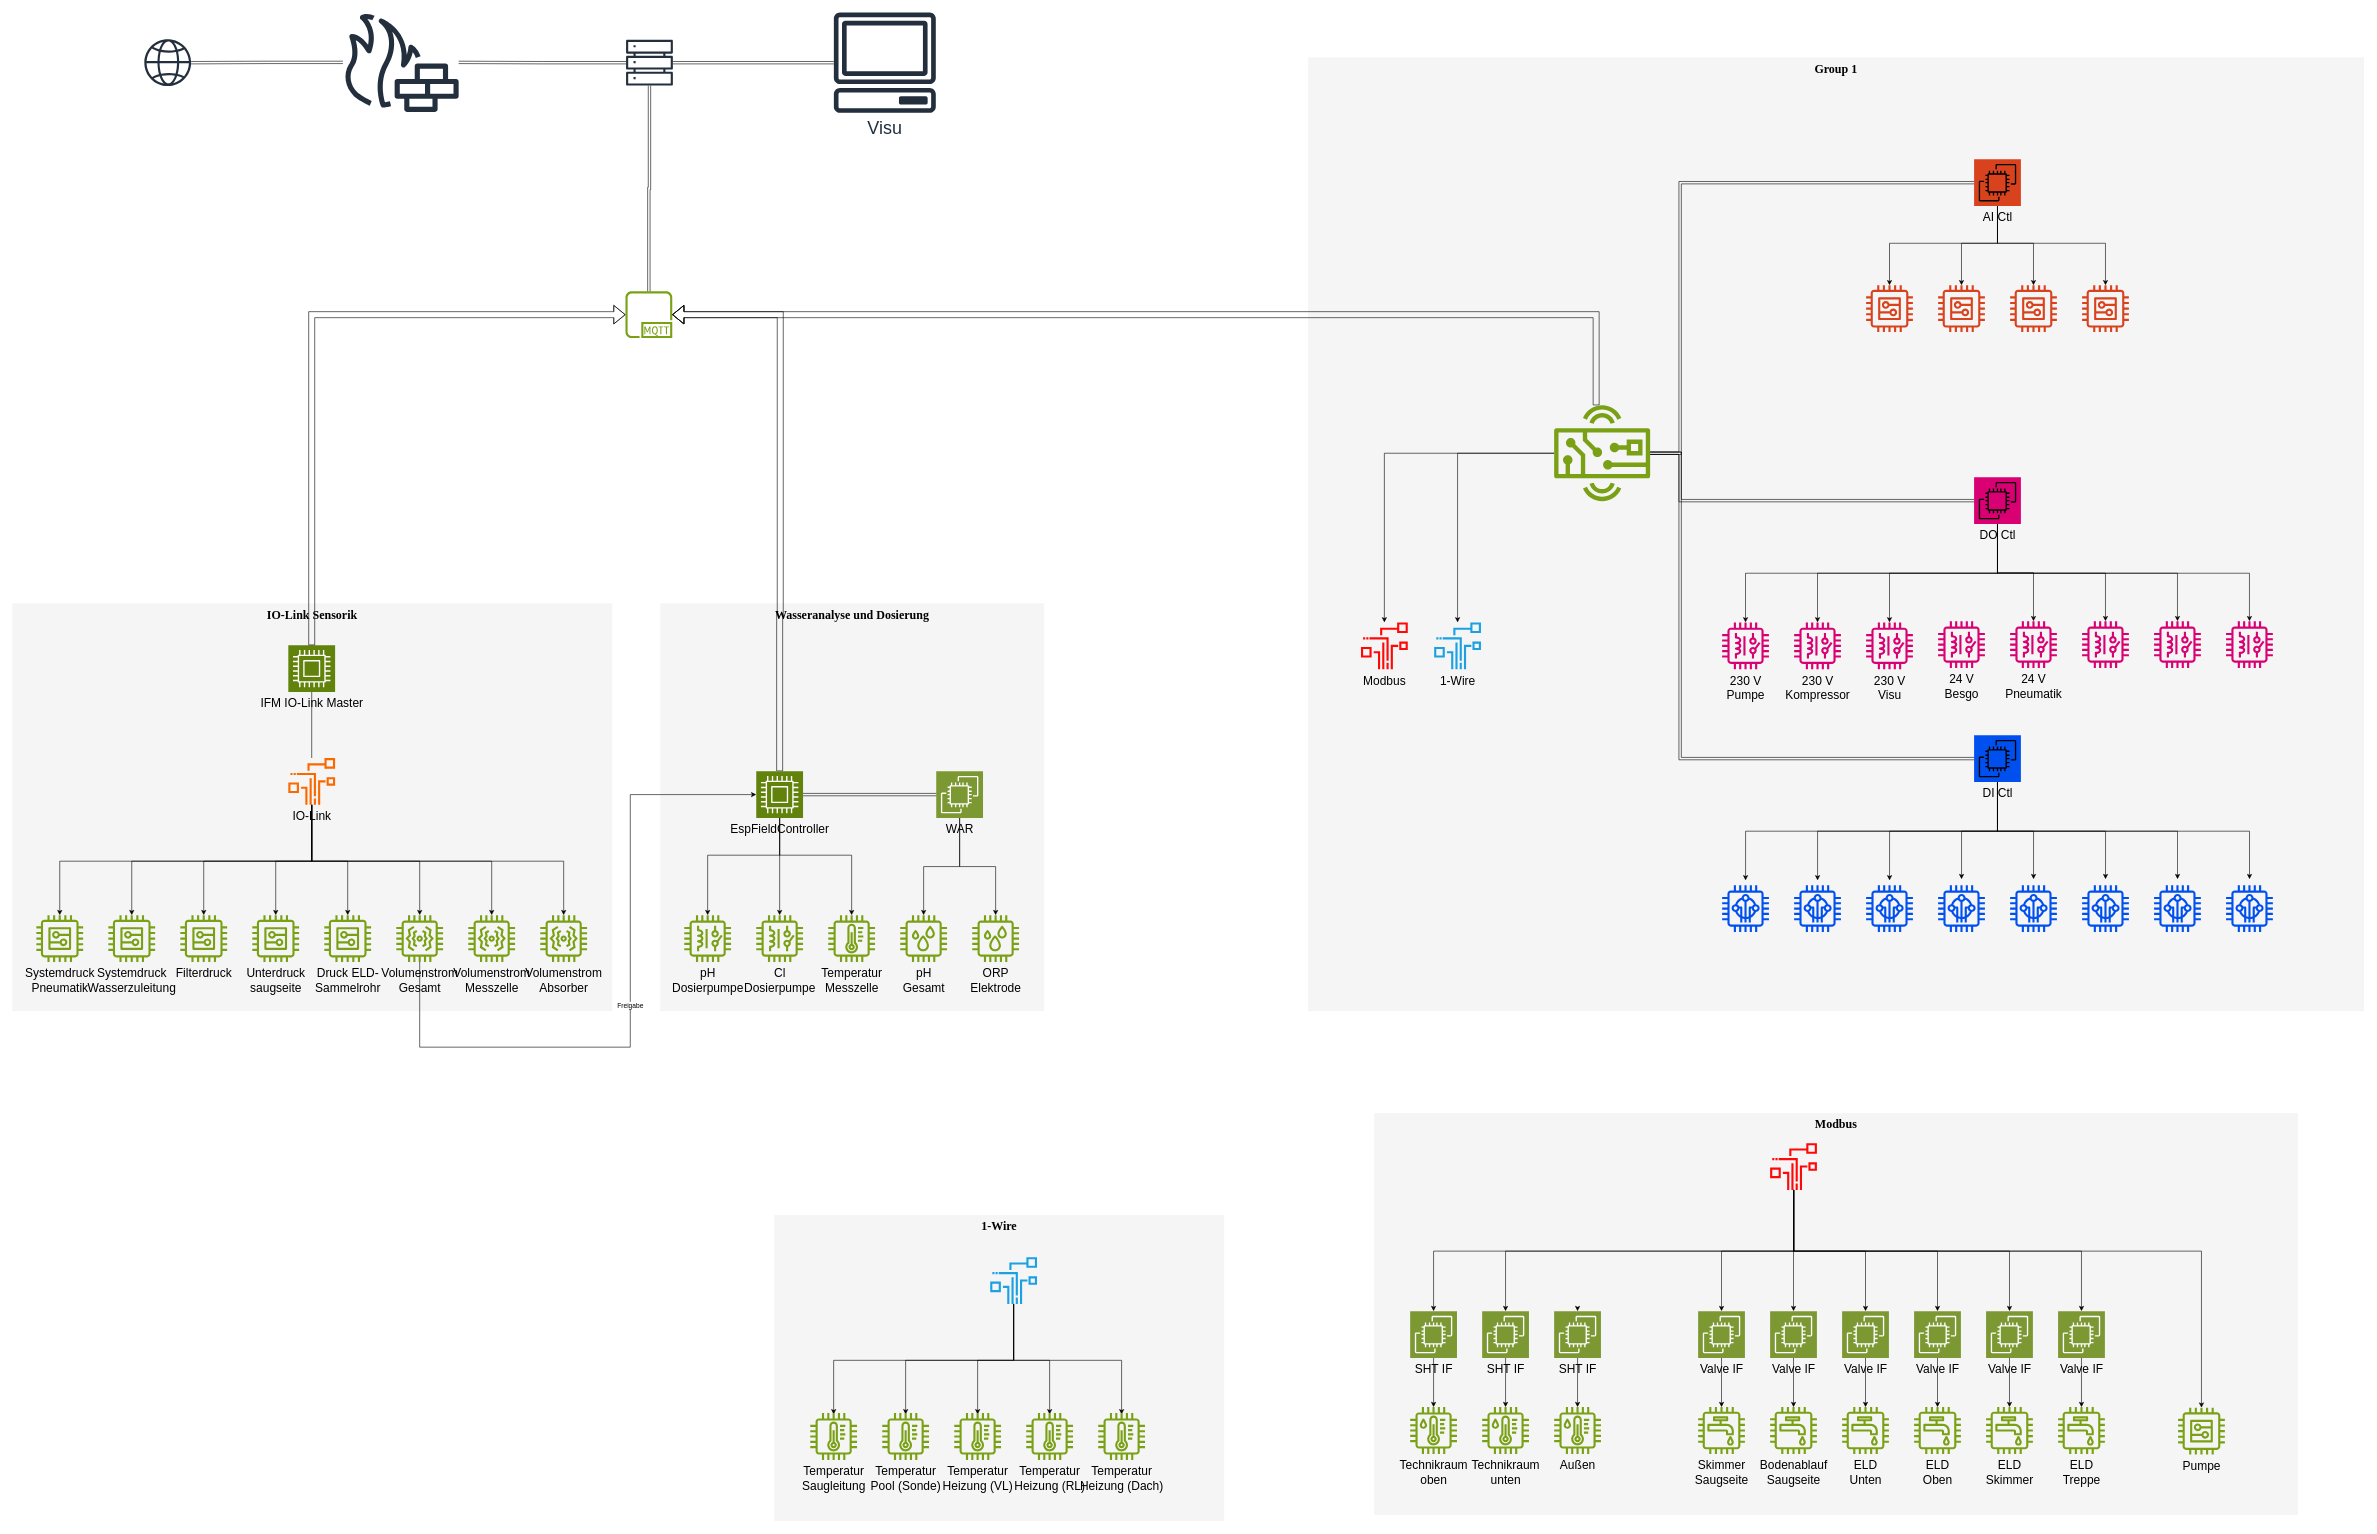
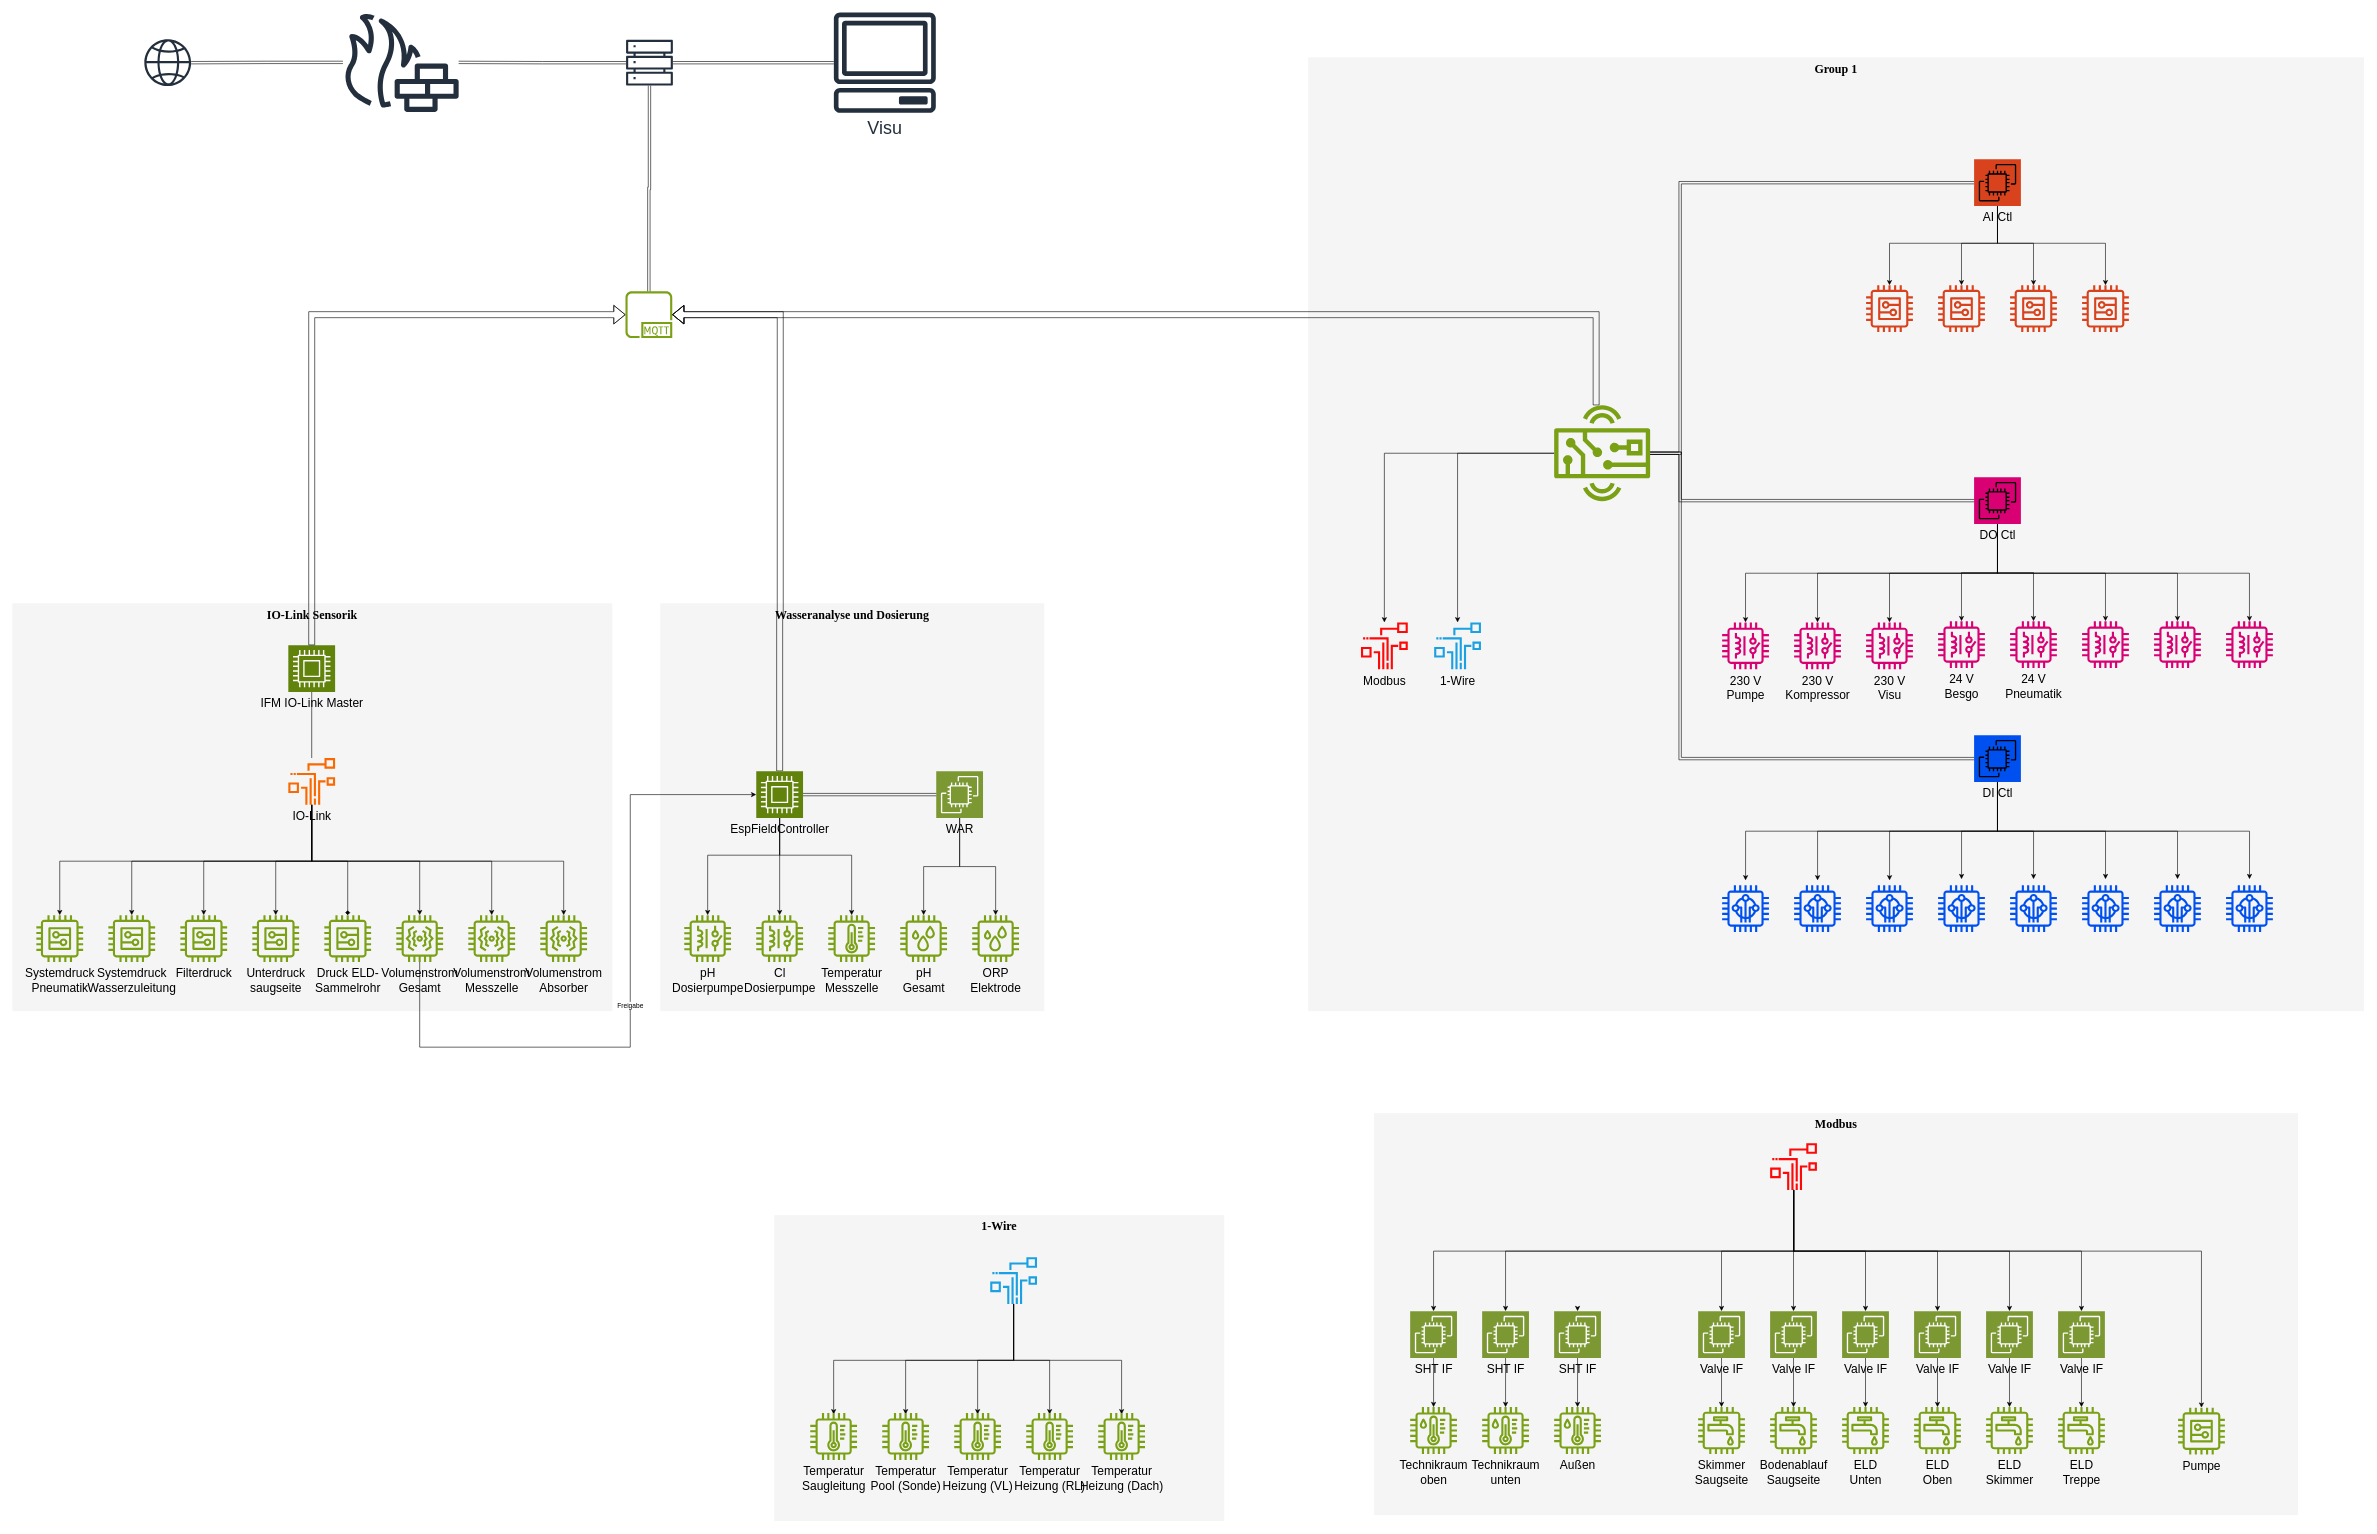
none -> (1962, 596)
(348, 909) -> (348, 909)
